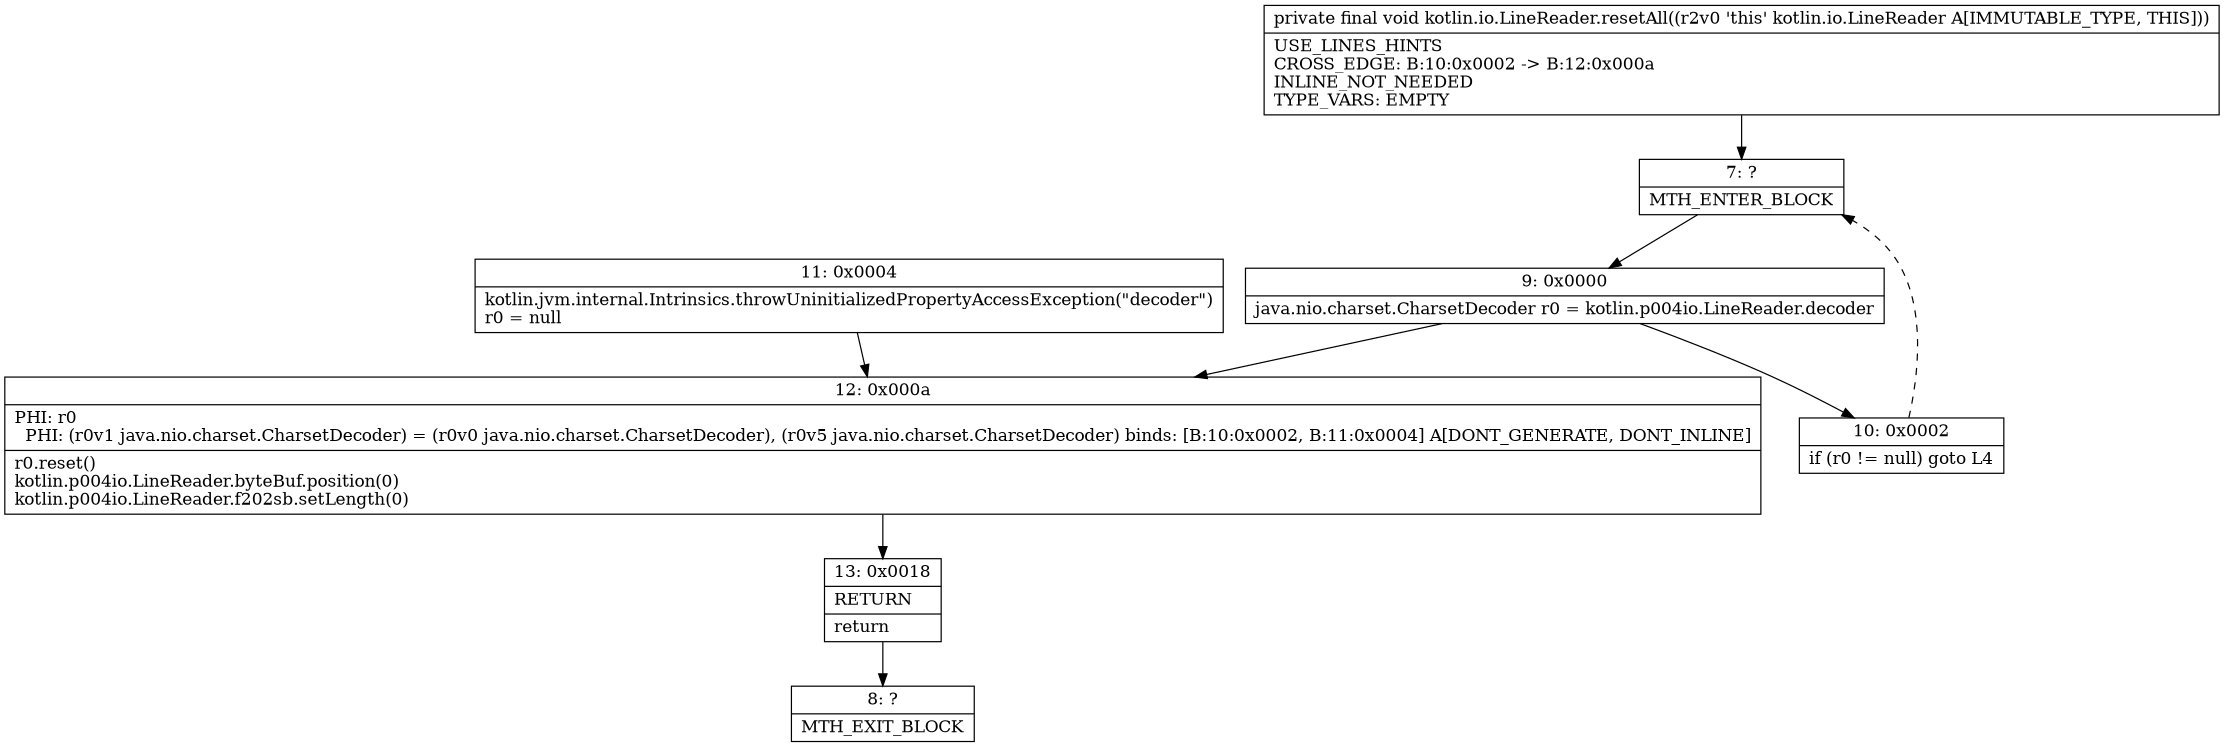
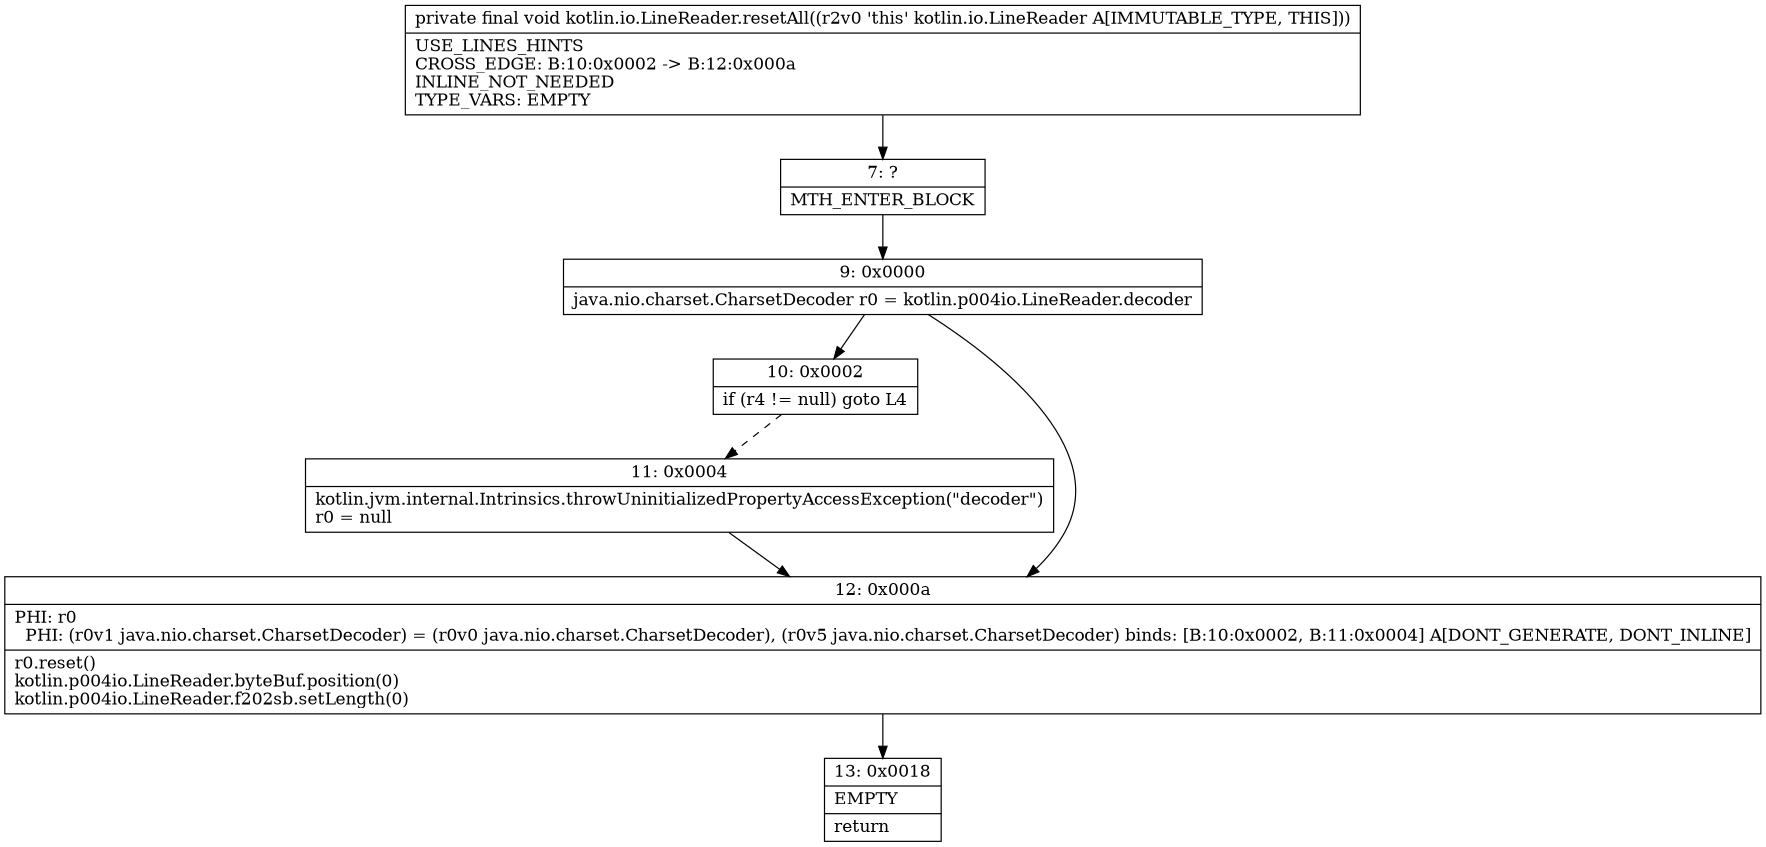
(1914, 308) -> (758, 433)
(1902, 459) -> (815, 400)
(873, 600) -> (866, 799)
(883, 714) -> none
